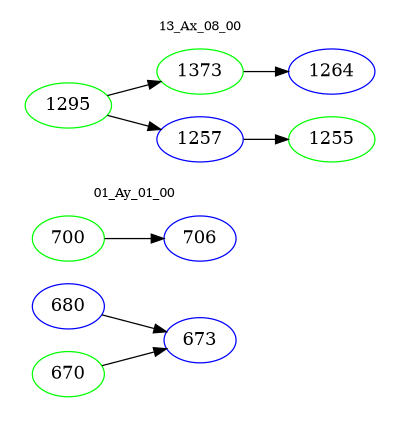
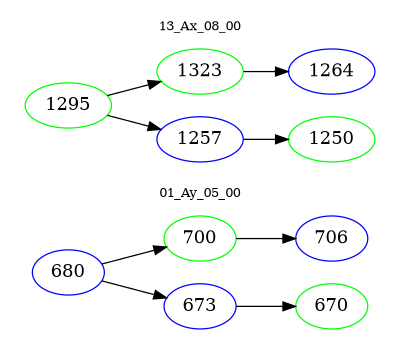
(200, 72) -> (200, 72)
(332, 139) -> (332, 139)
(134, 194) -> (200, 194)
none -> (128, 257)
(128, 359) -> (260, 306)
